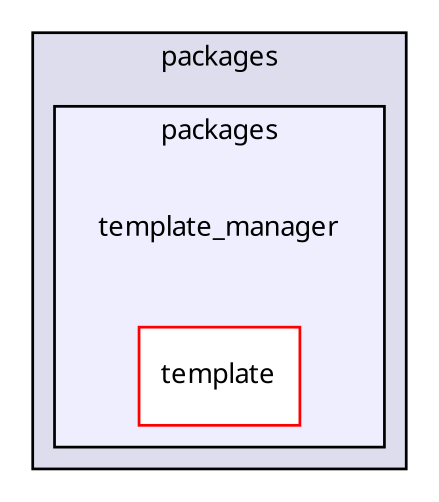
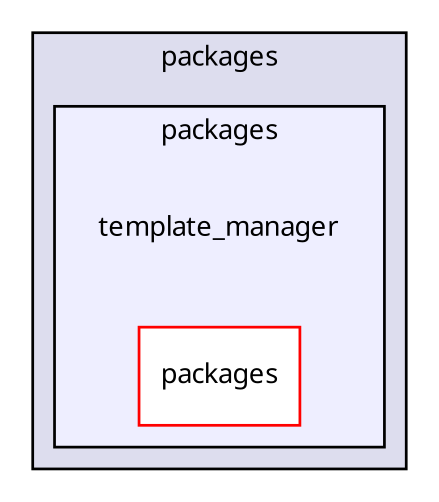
(219, 376) -> (219, 376)
